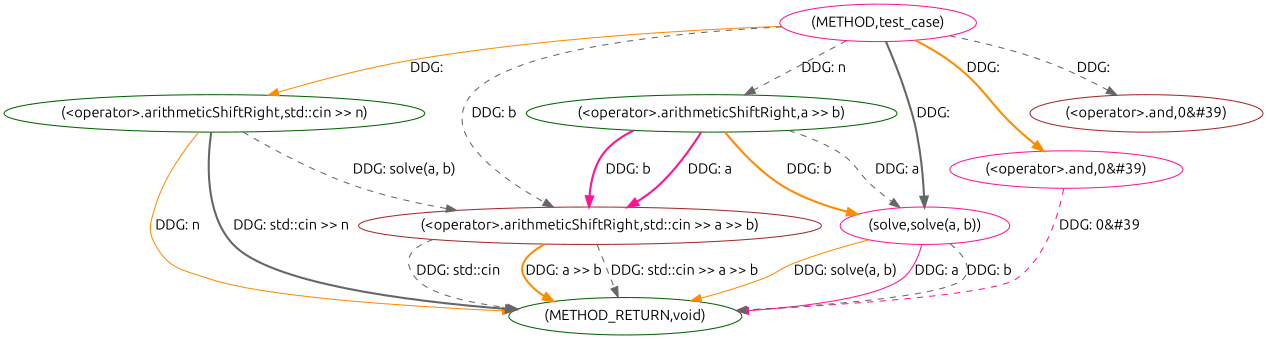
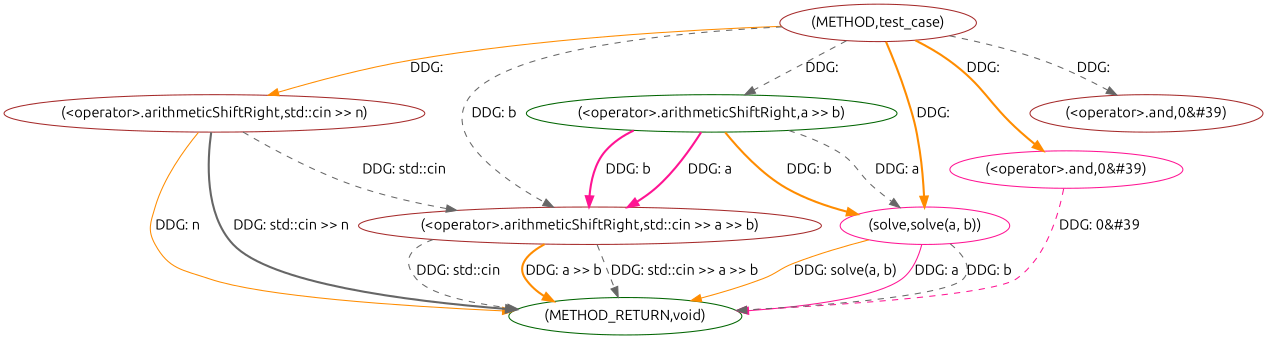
(878, 23) -> (878, 23)
(824, 68) -> (824, 68)
(214, 113) -> (214, 113)
(913, 117) -> (913, 117)
(405, 170) -> (405, 170)
